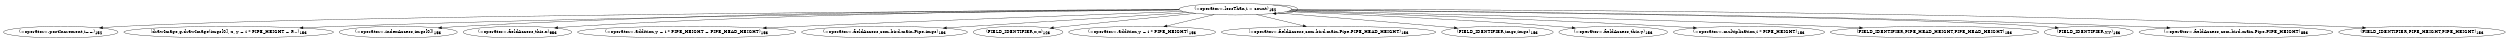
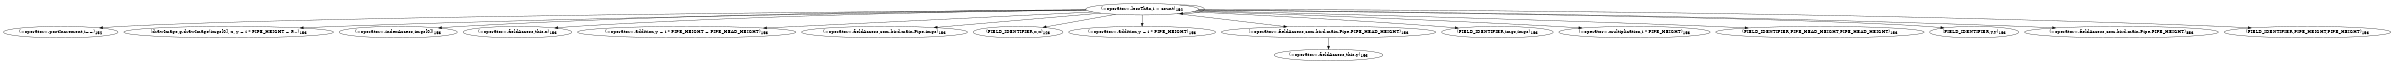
(1430, 18) -> (1329, 42)
(553, 32) -> (553, 32)
